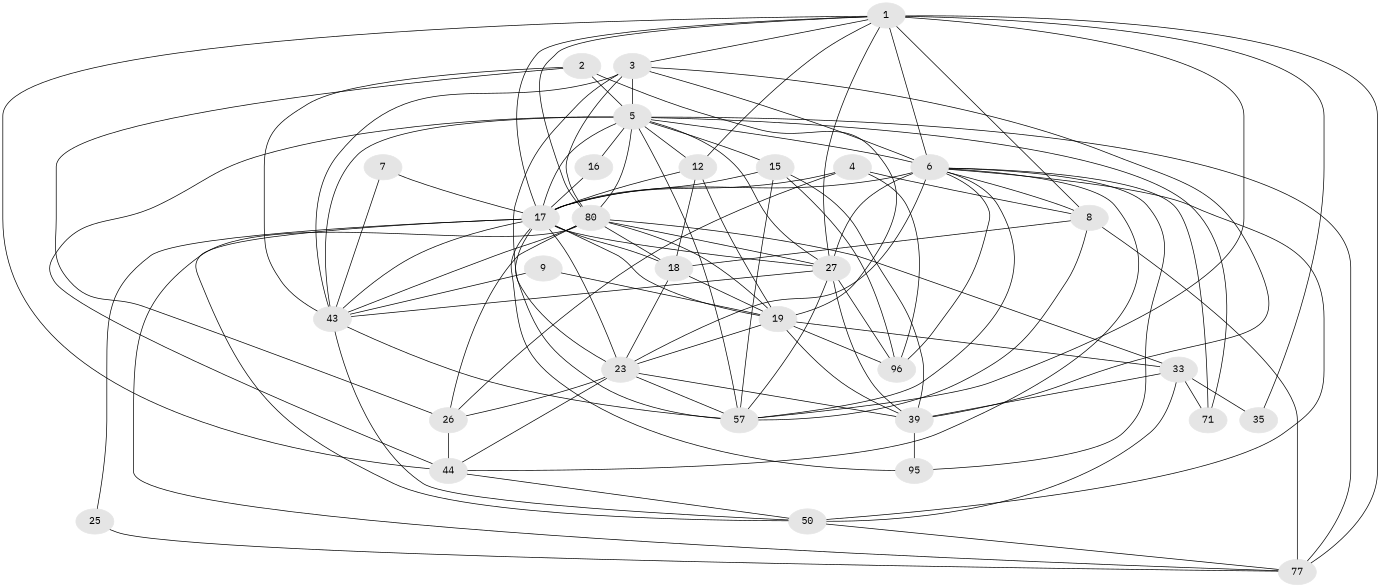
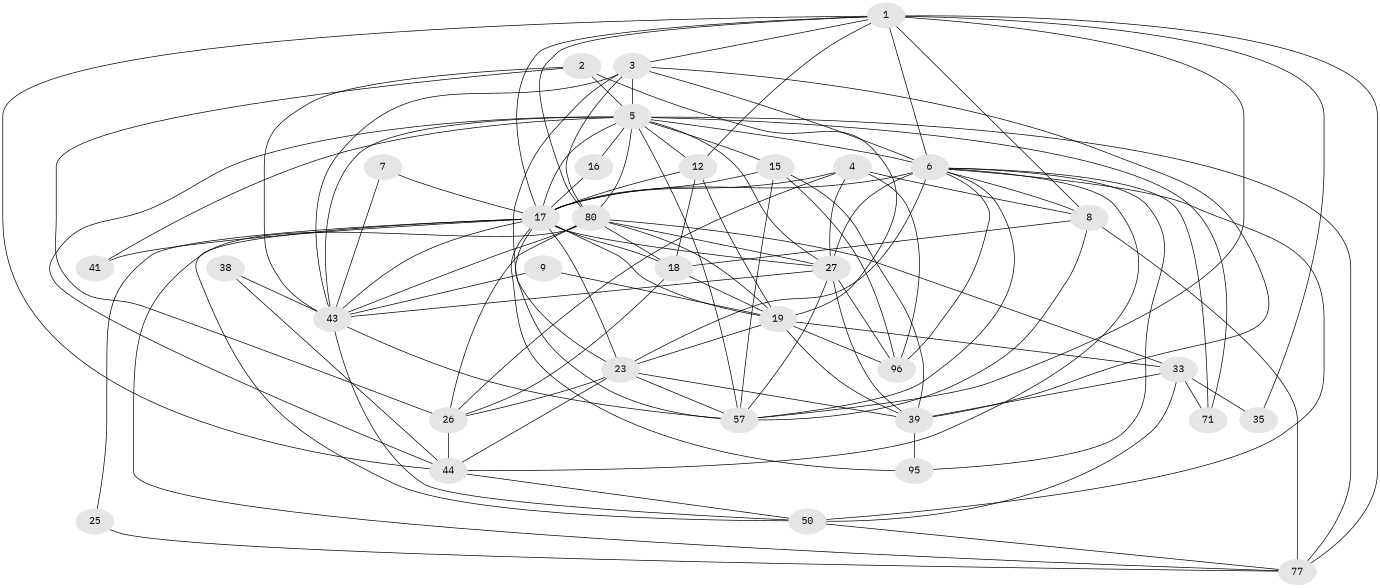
(832, 137) -> (832, 214)
none -> (95, 268)
none -> (226, 268)
(647, 319) -> (573, 359)
